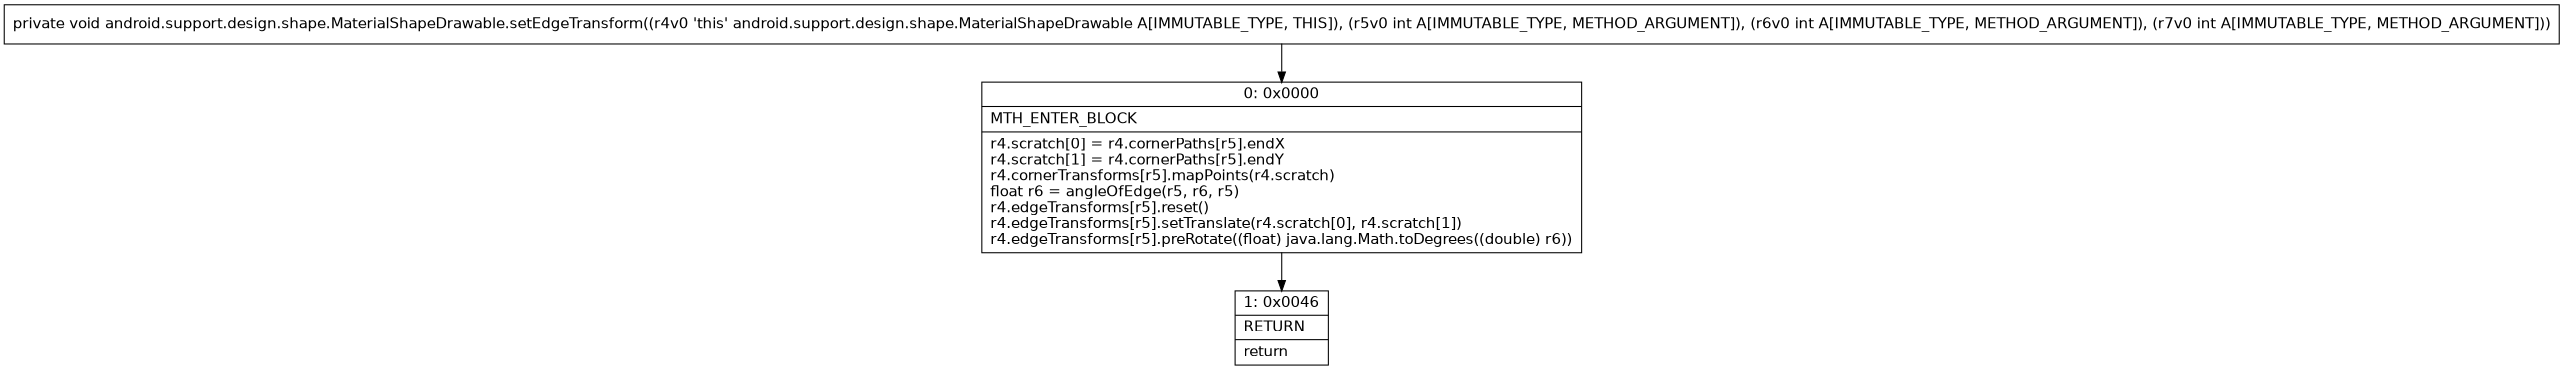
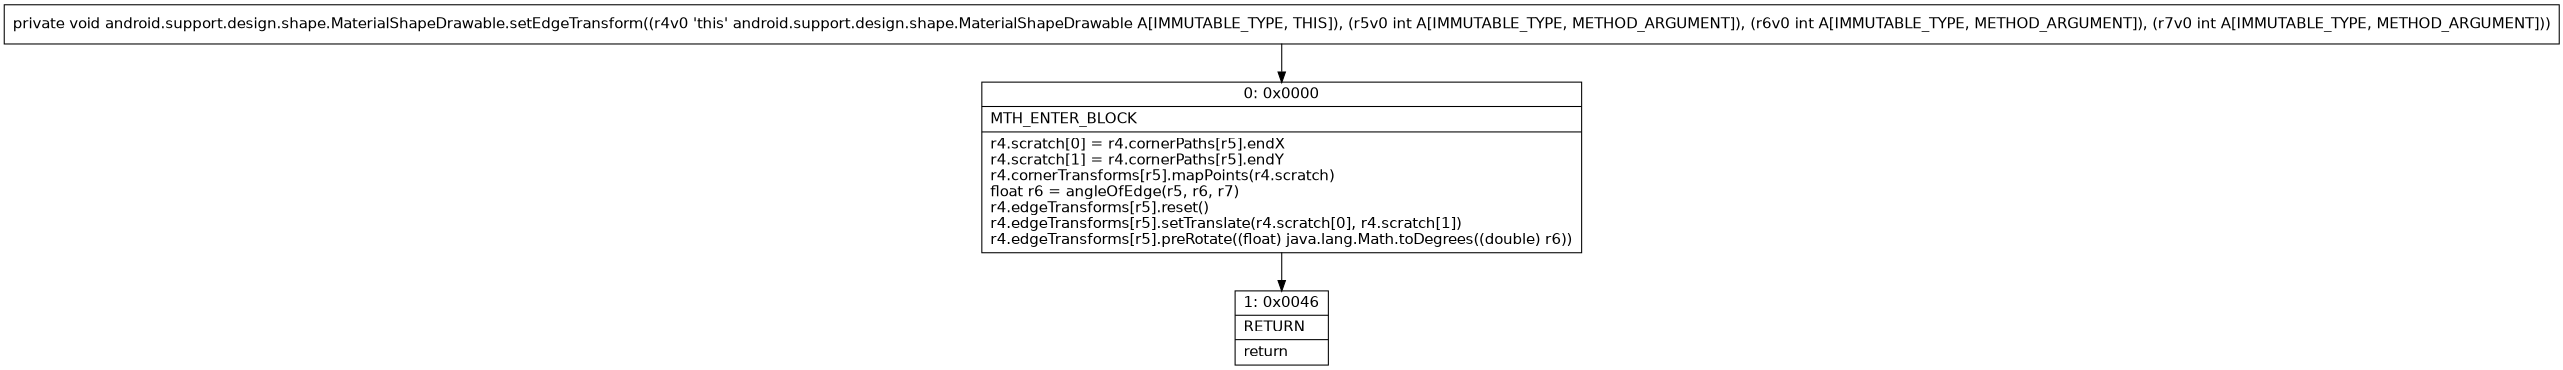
(1115, 192) -> (1115, 192)
